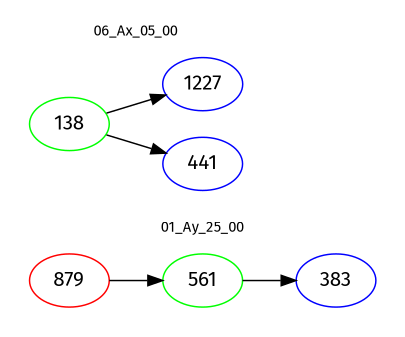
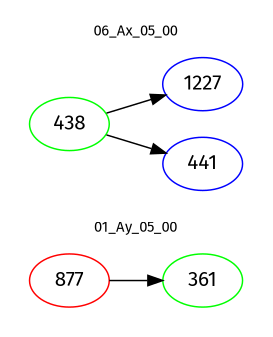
(69, 124) -> (69, 124)
(203, 228) -> (136, 228)
(69, 281) -> (69, 281)
(203, 281) -> (203, 281)
(336, 281) -> none
